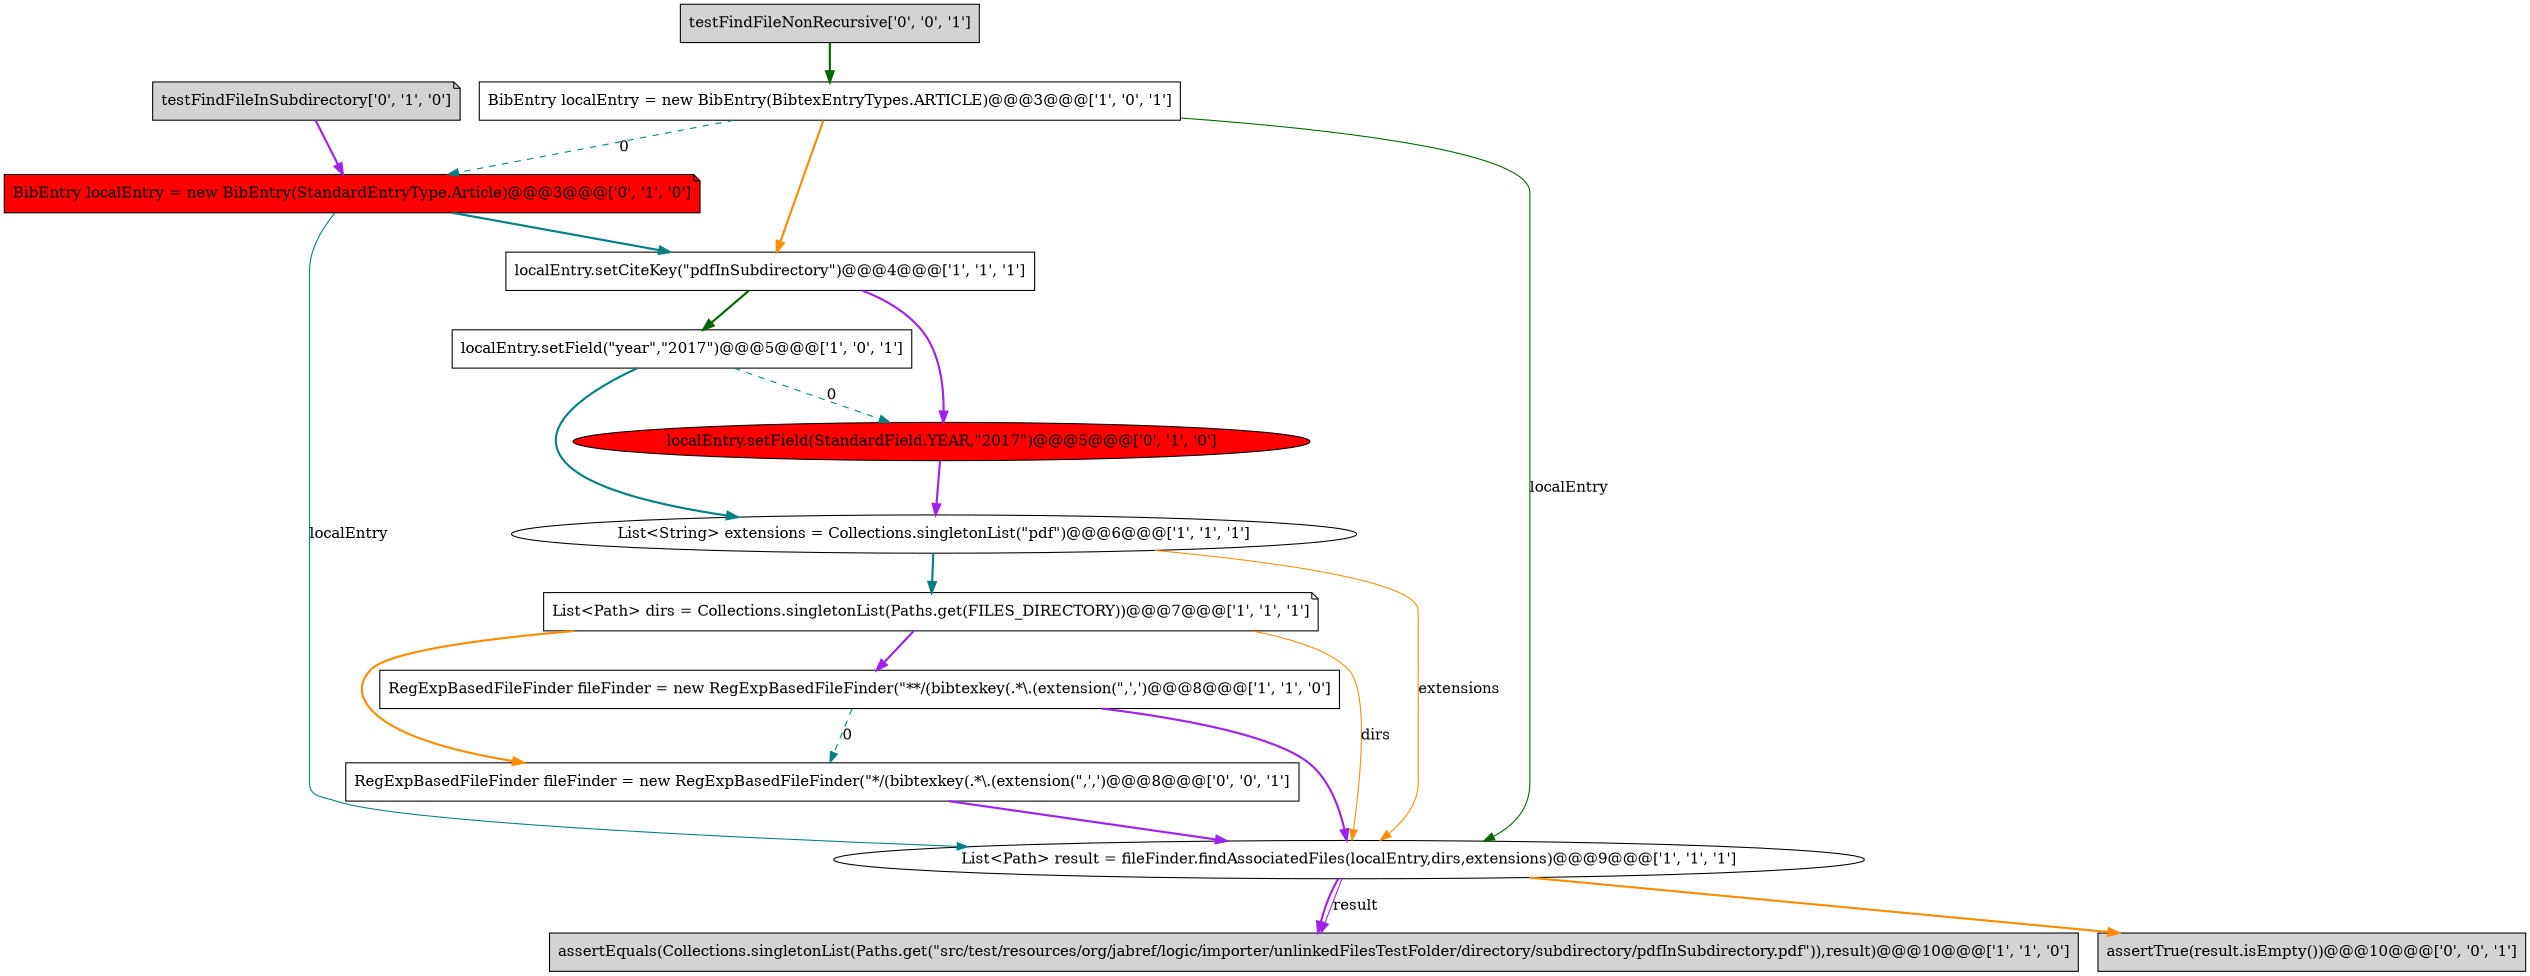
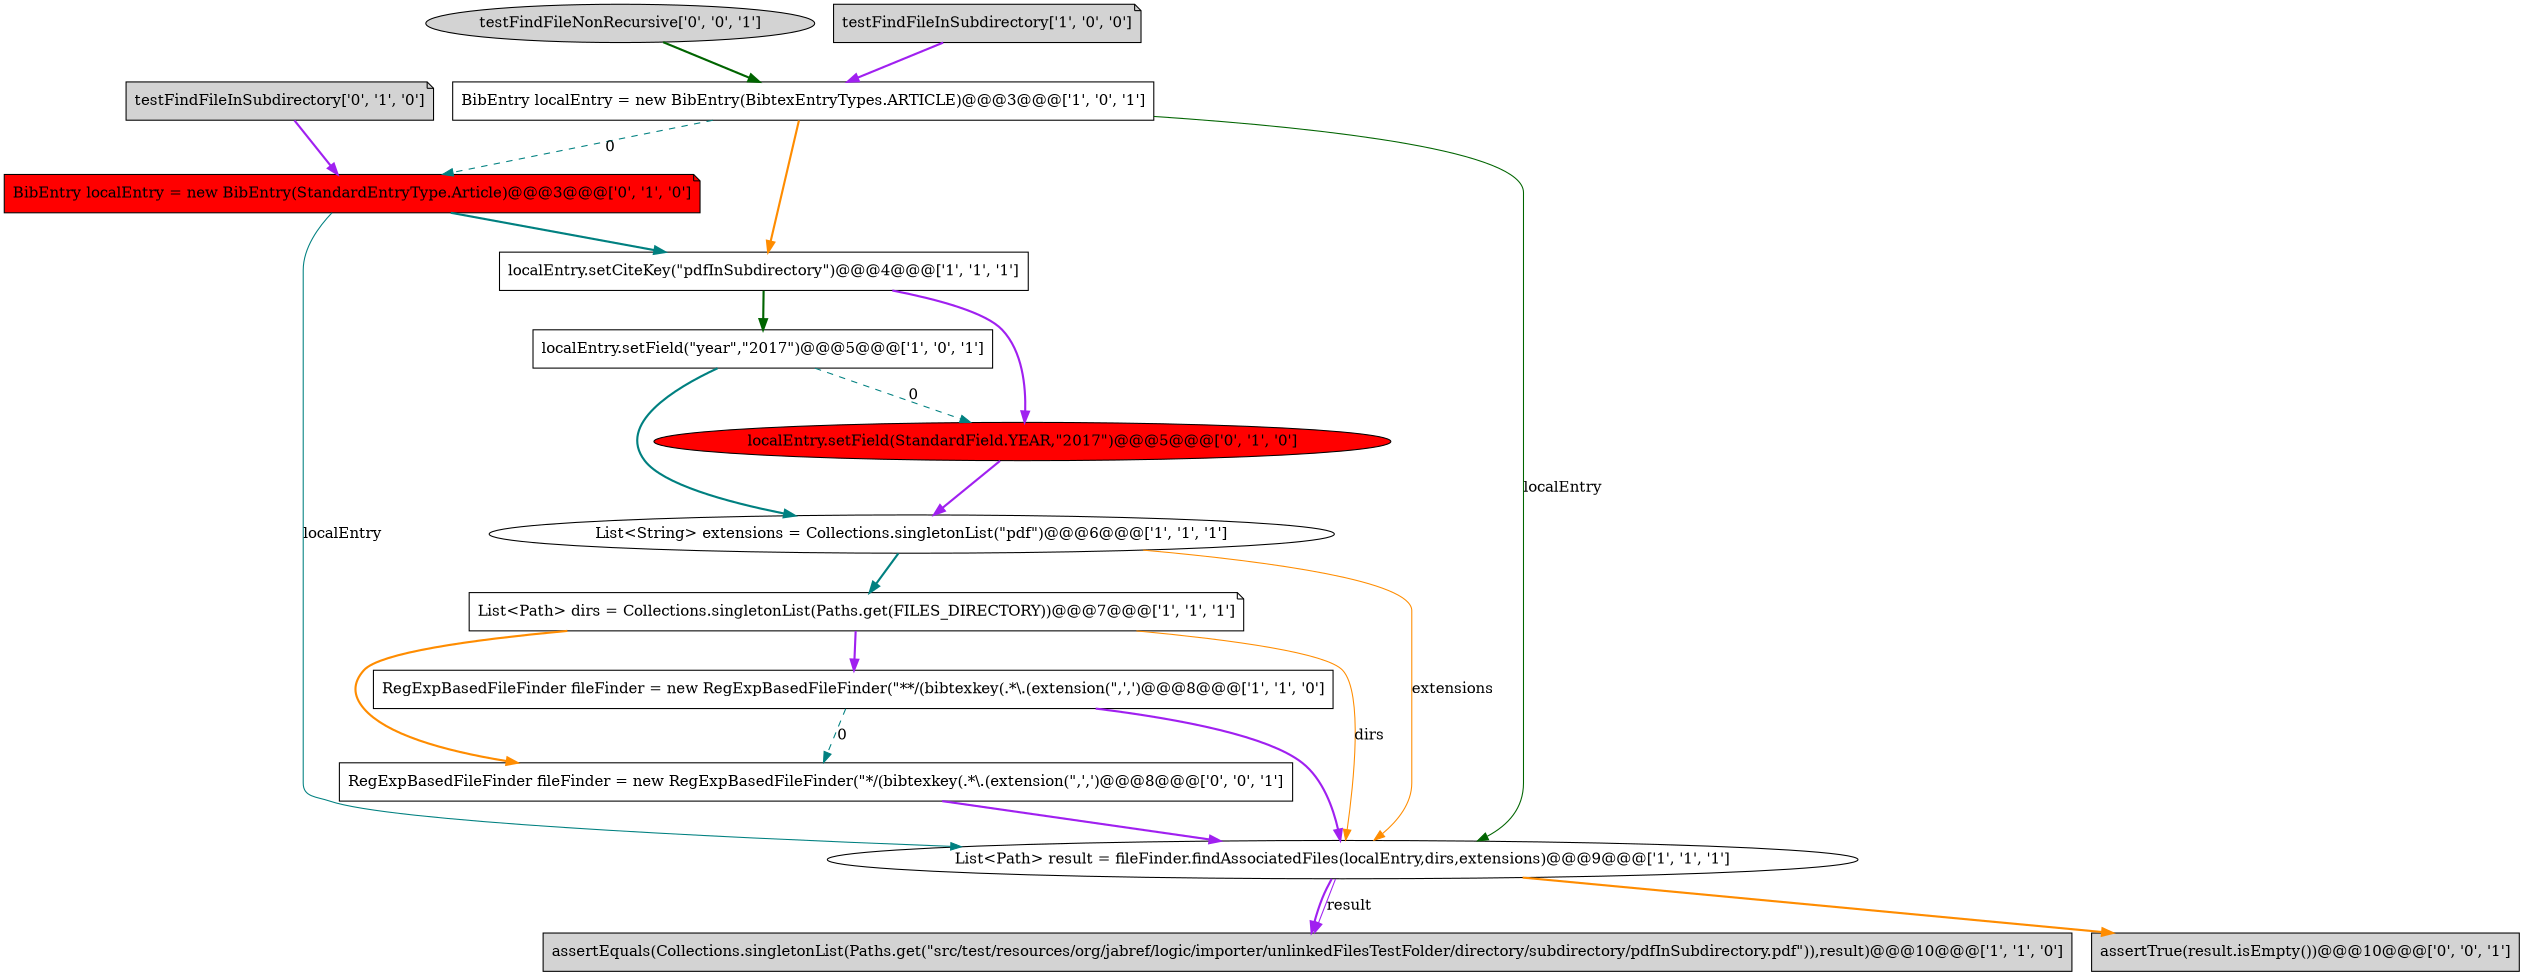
(830, 23) -> (620, 23)
none -> (987, 23)
